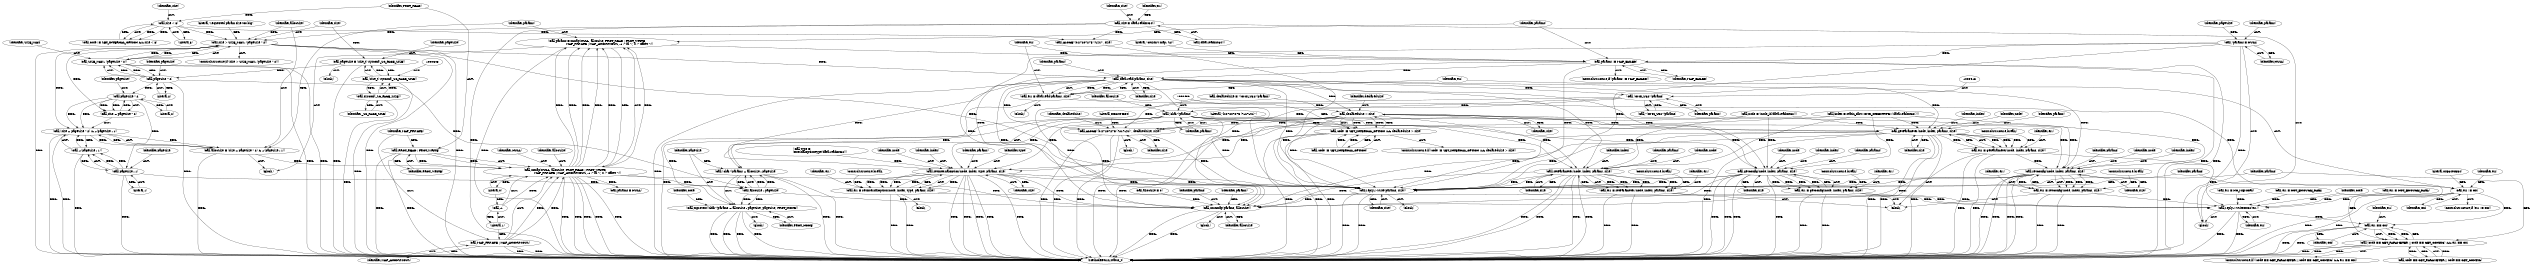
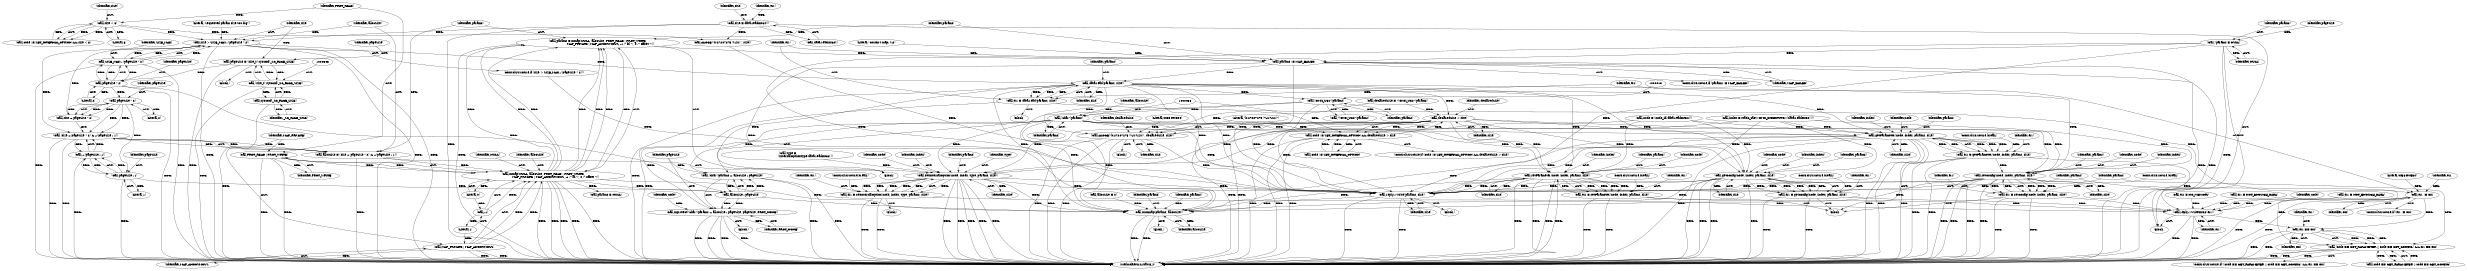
(821, 99) -> (954, 147)
